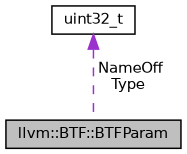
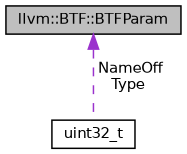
(93, 85) -> (93, 85)
